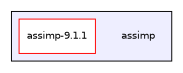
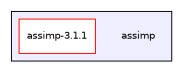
(57, 36) -> (57, 36)
